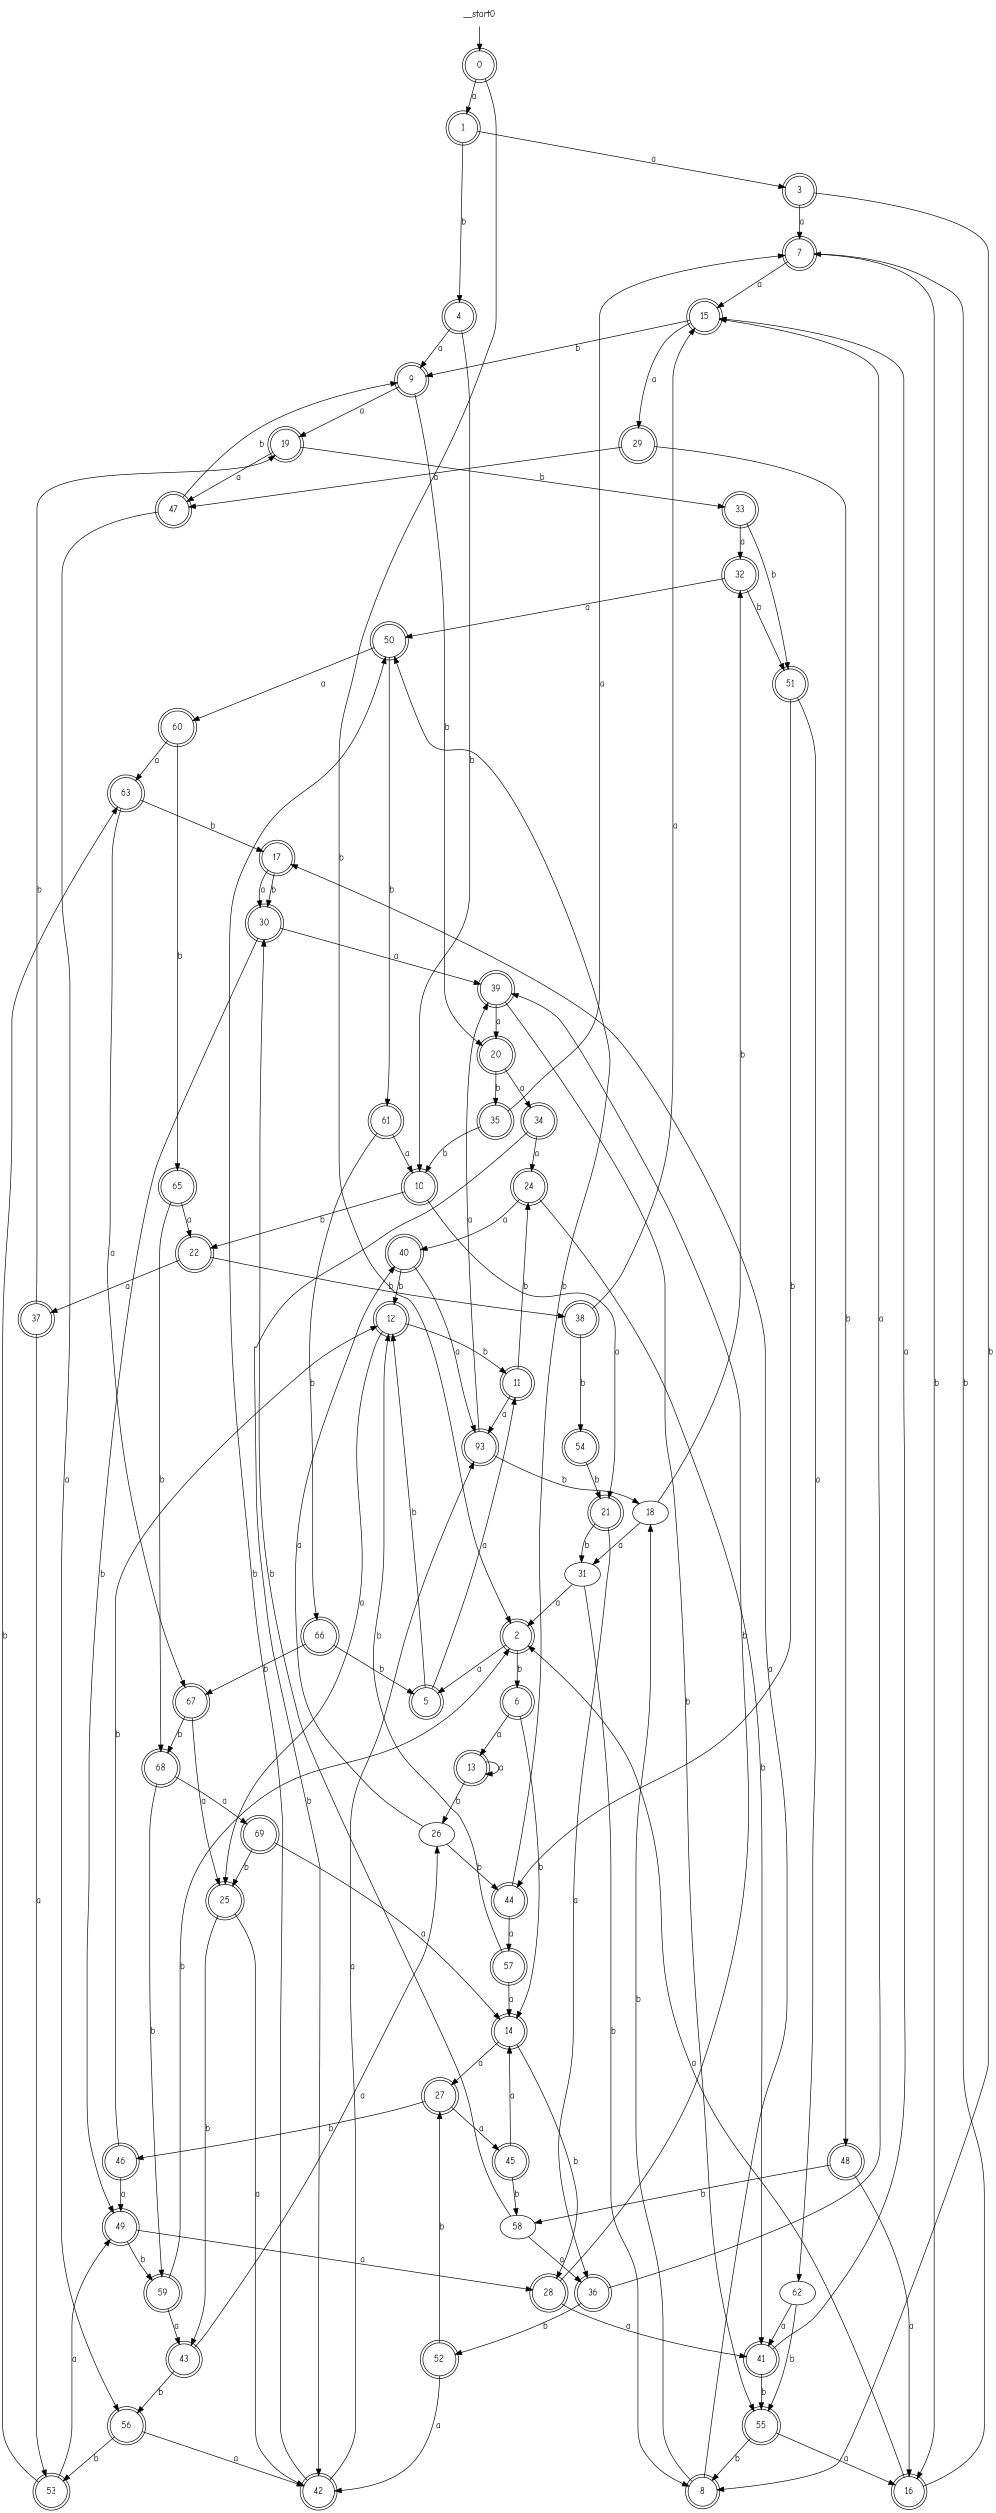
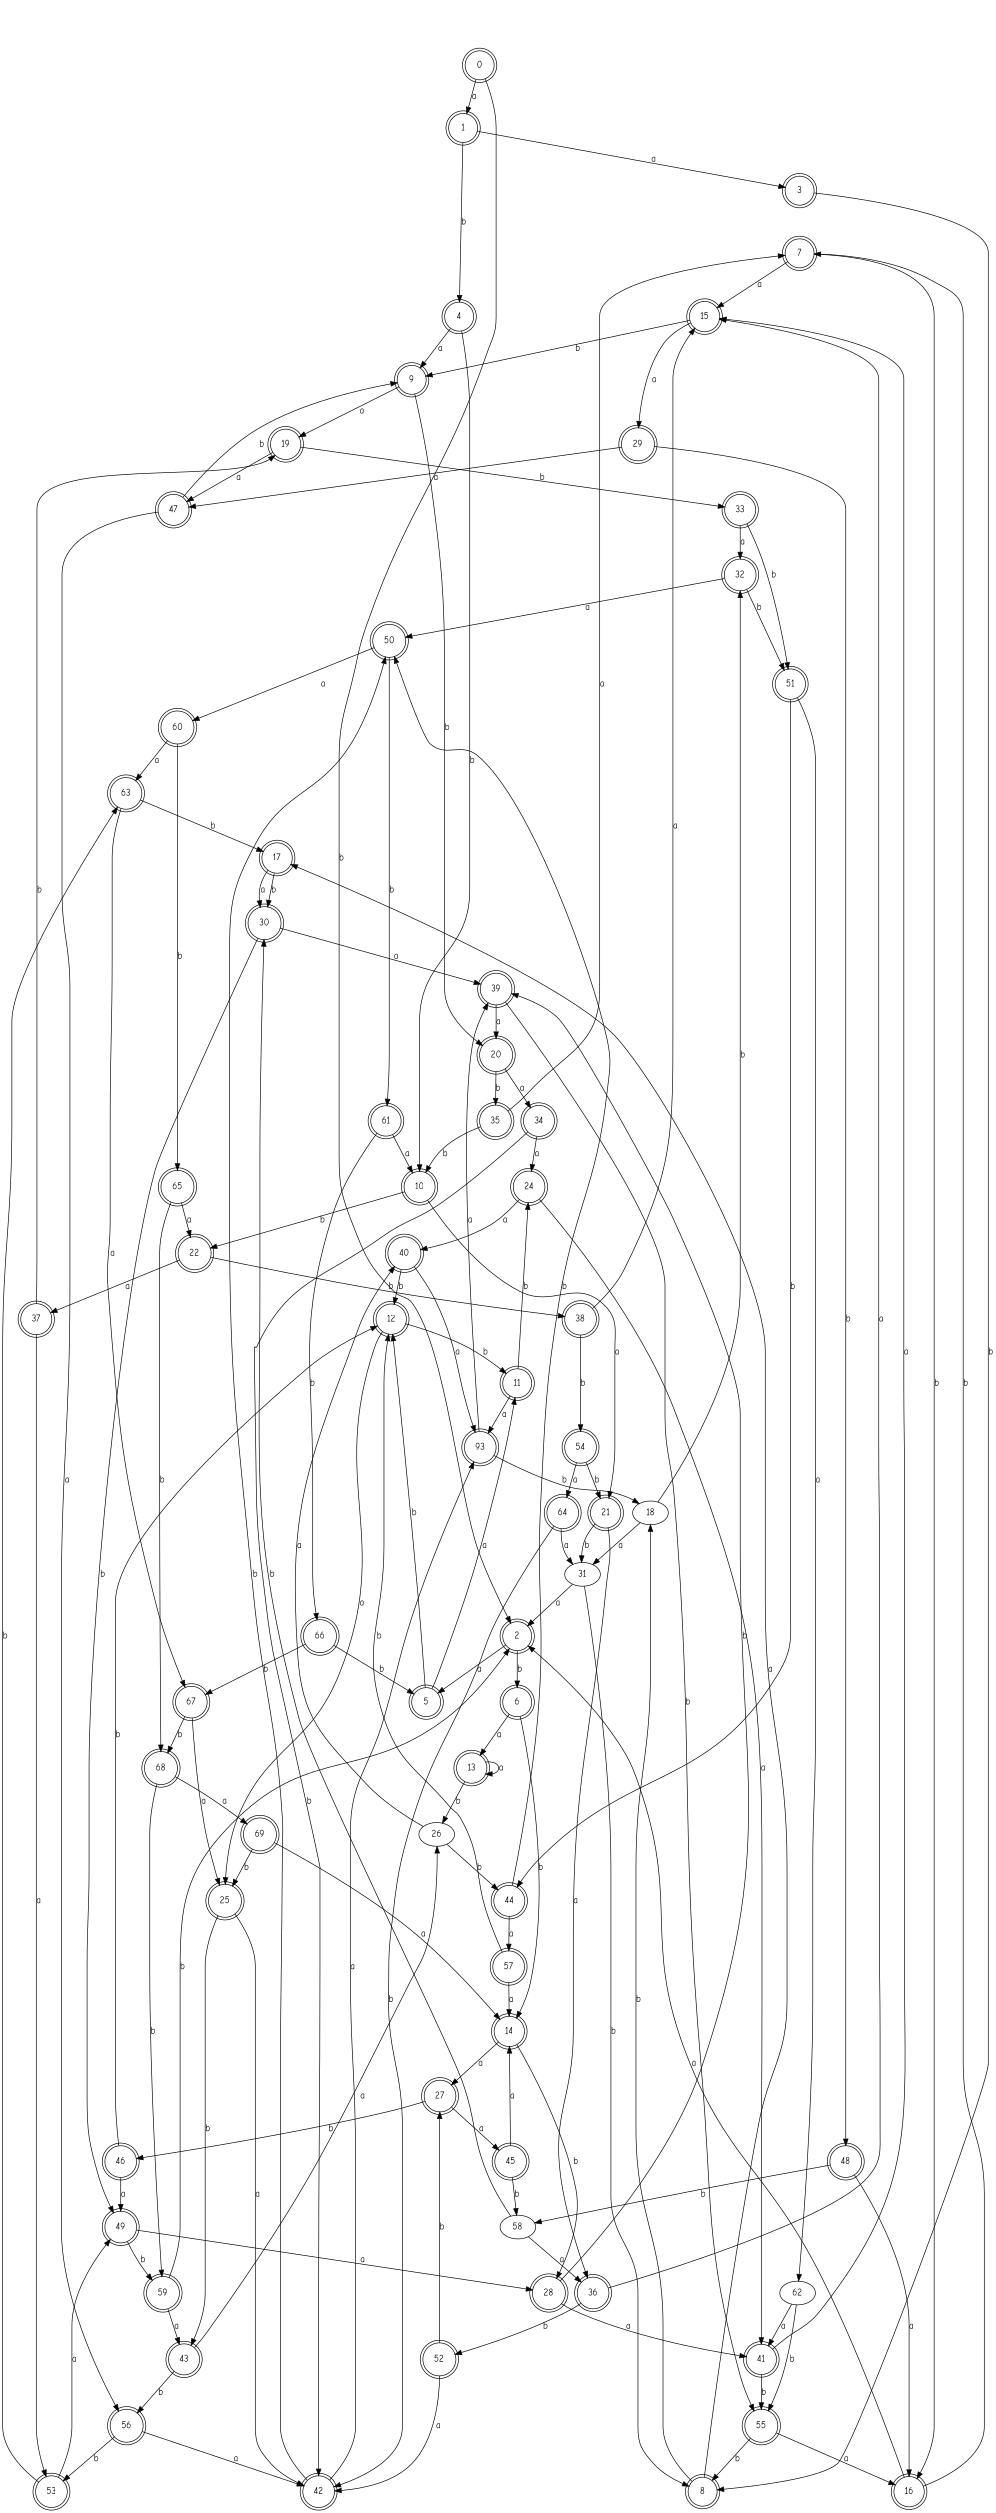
(480, 14) -> none
(800, 219) -> none
none -> (563, 1513)
(763, 1768) -> (763, 1768)
